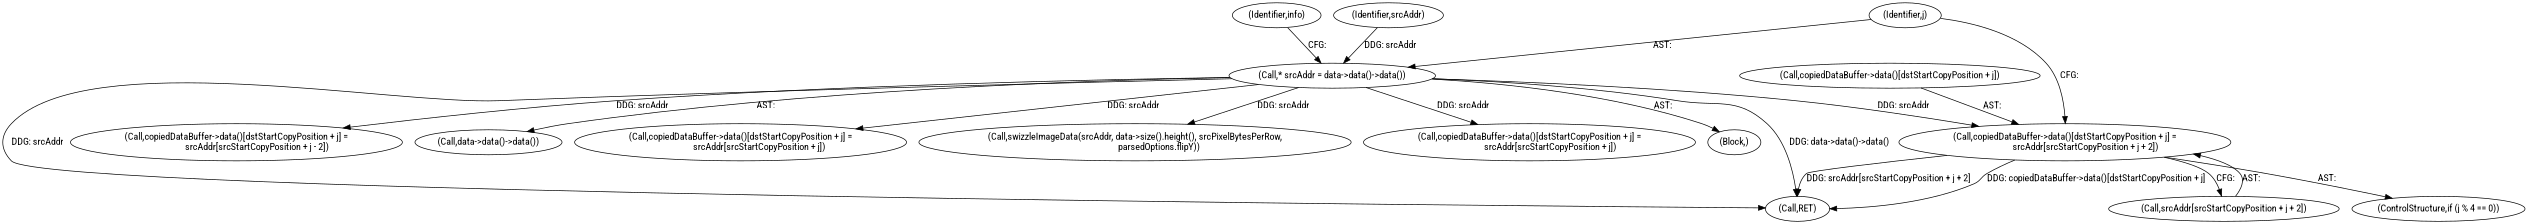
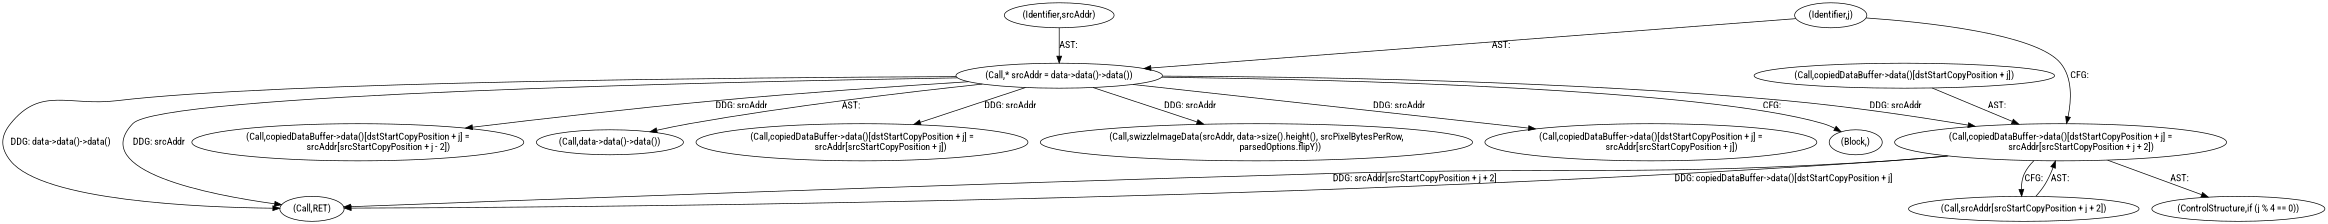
(1277, 15) -> none
(1391, 45) -> (1070, 45)
(1664, 106) -> (1773, 106)
